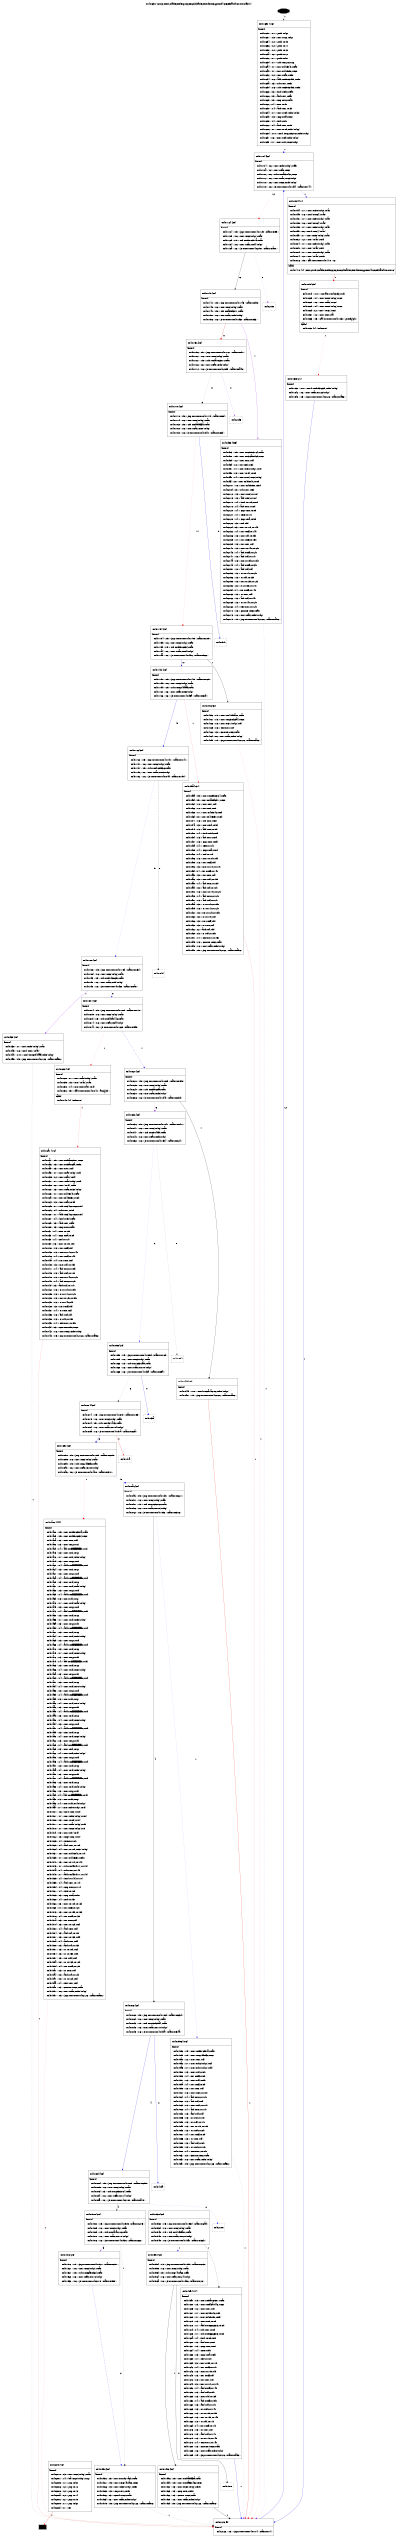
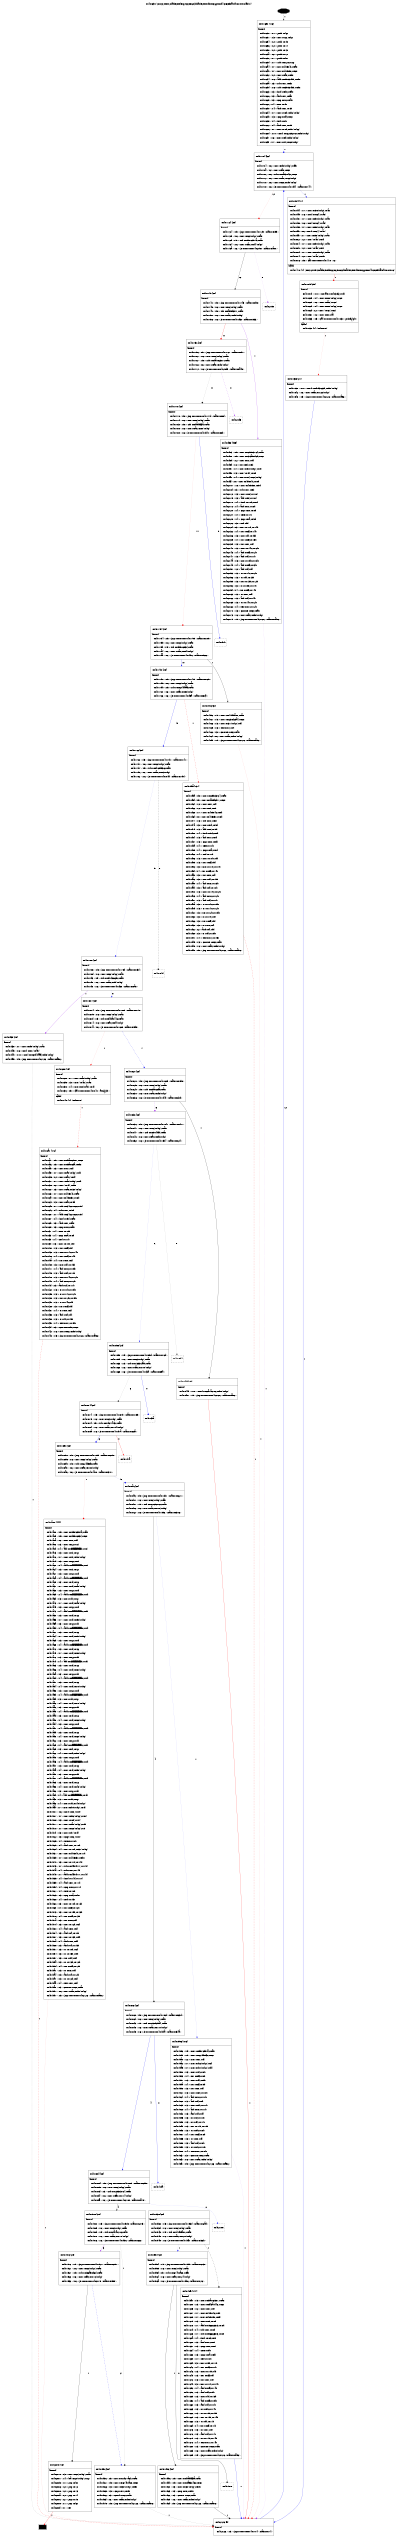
none -> (80, 2372)
